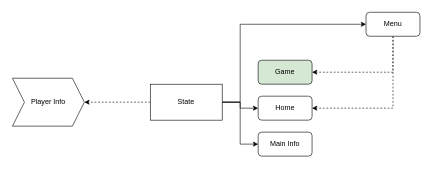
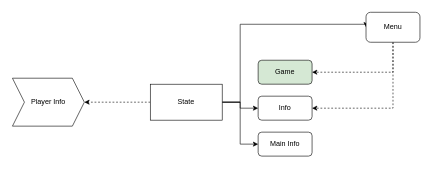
(393, 24) -> (393, 27)
(285, 108) -> (285, 108)
